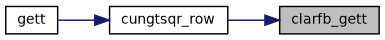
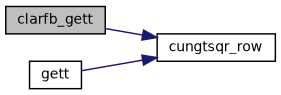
(246, 20) -> (124, 32)
